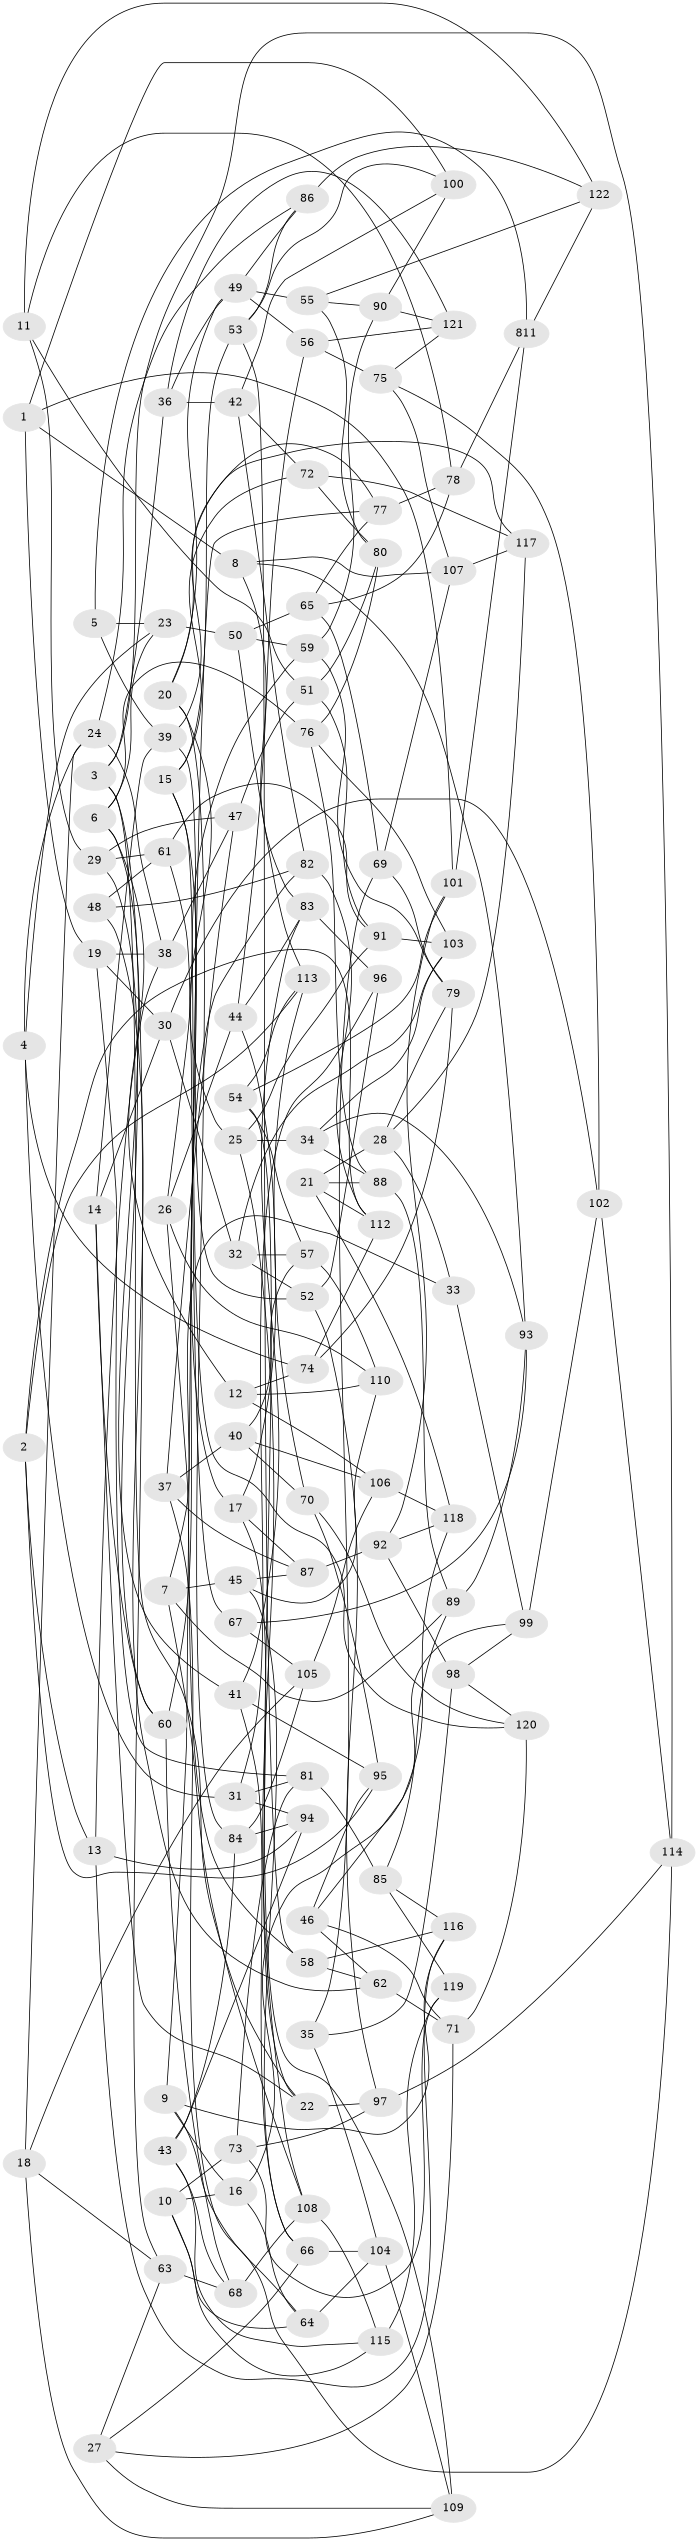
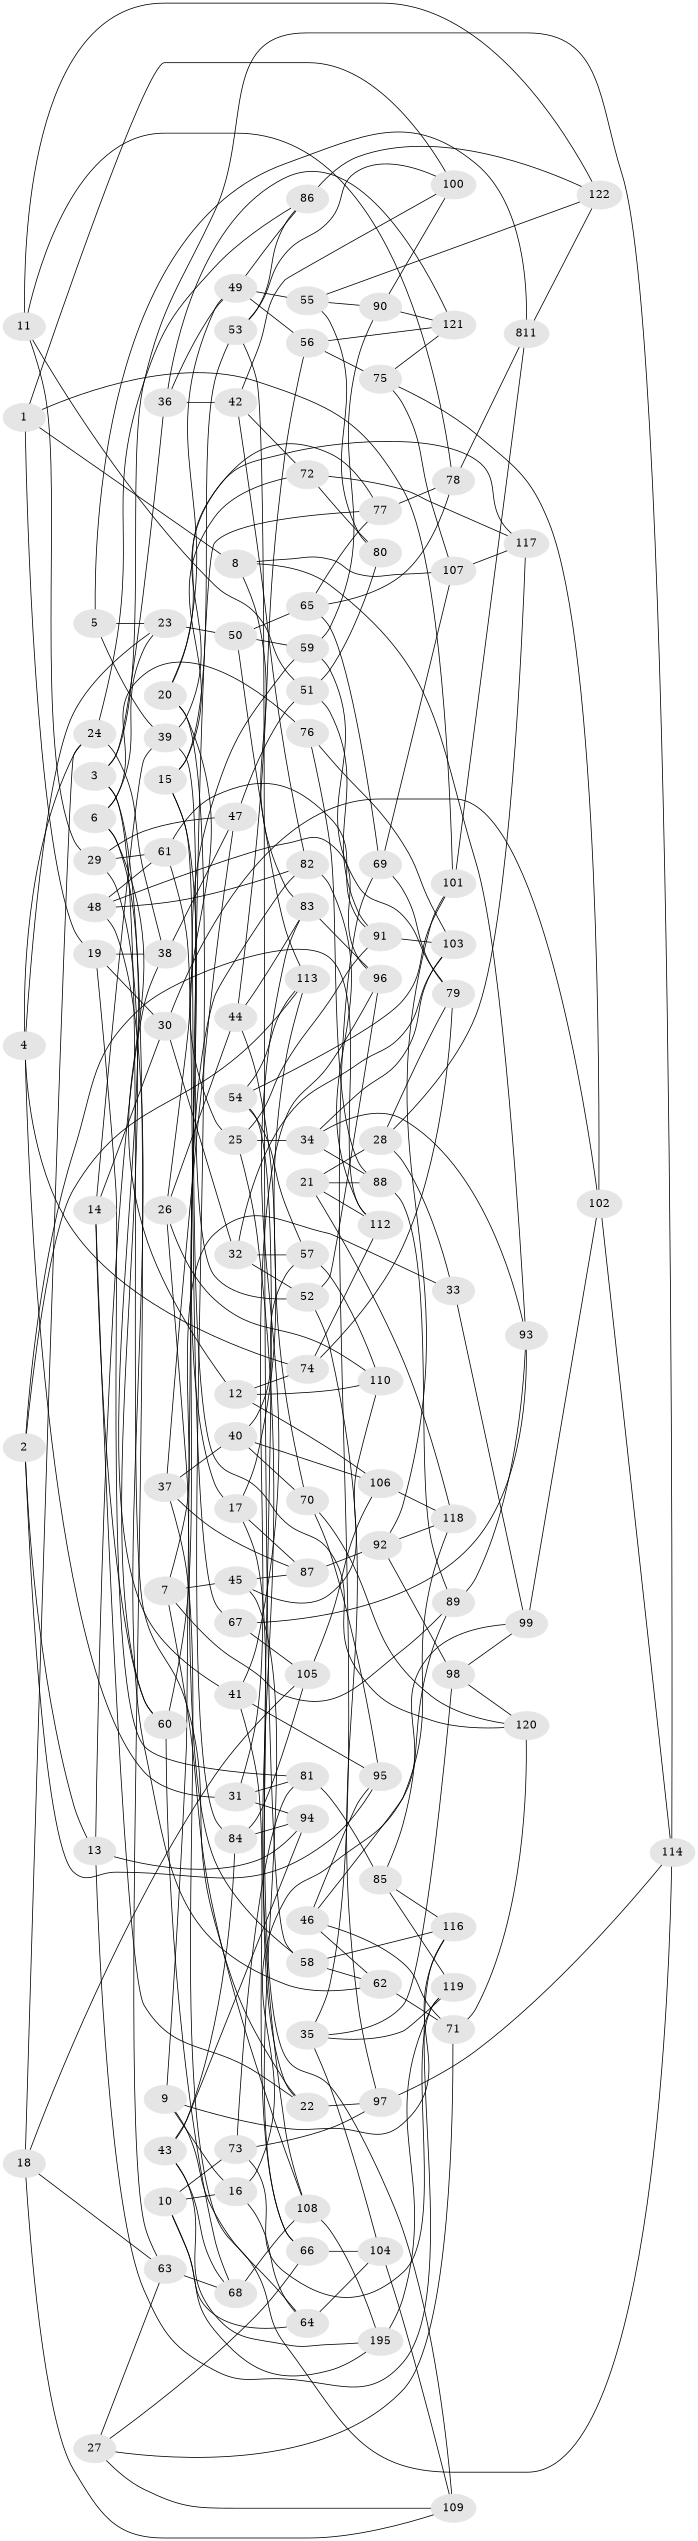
(358, 648) -> none
none -> (295, 841)
none -> (391, 2035)
(381, 2341) -> (381, 2341)
